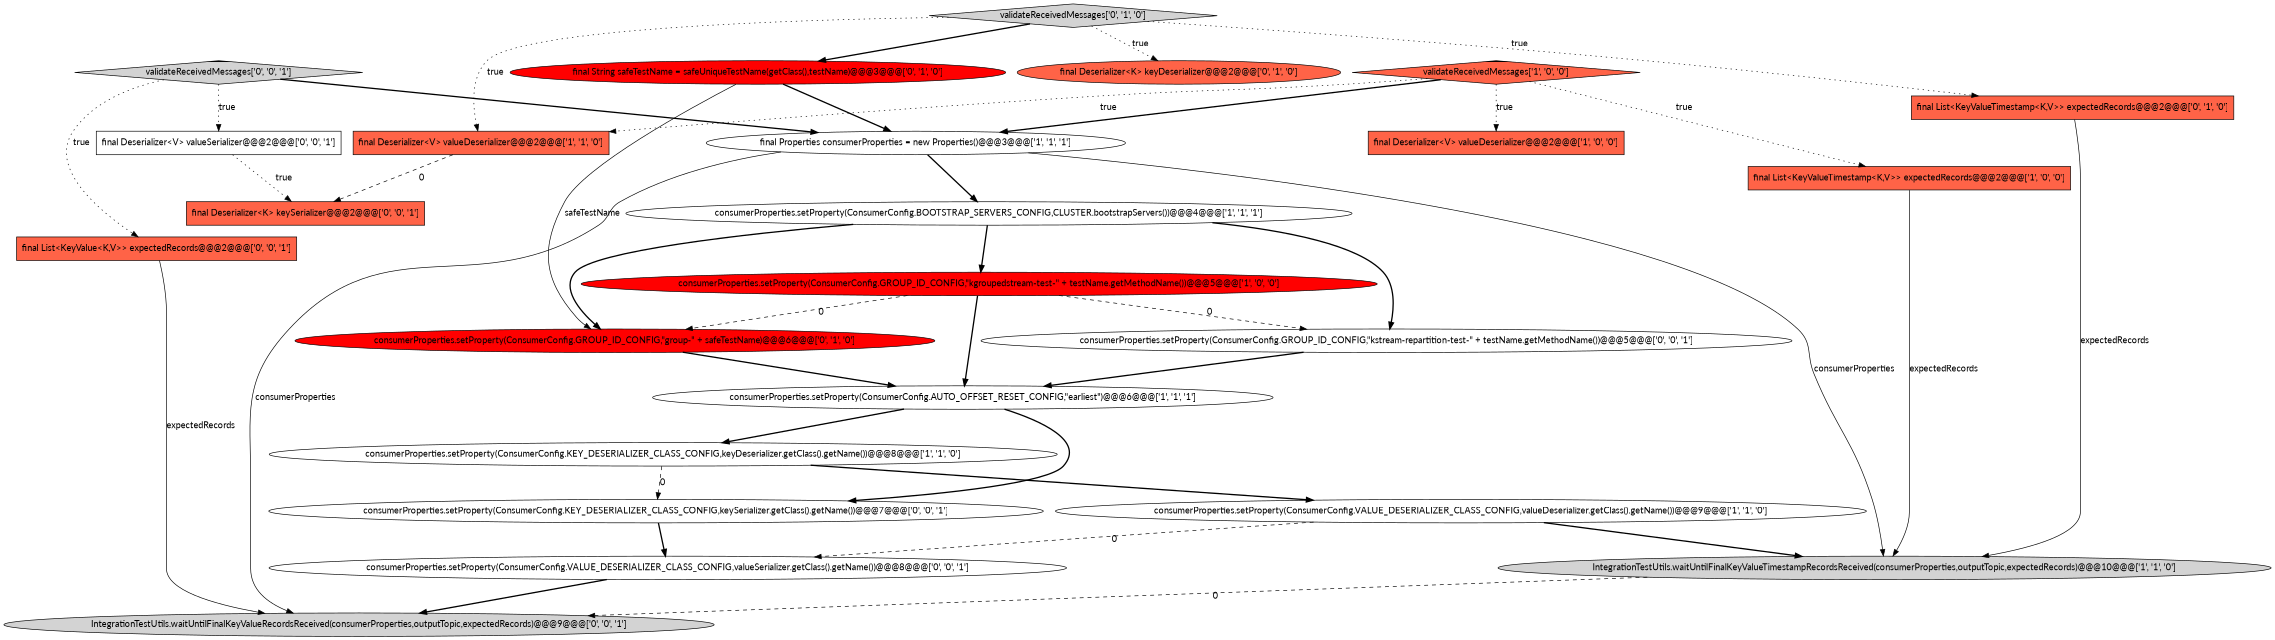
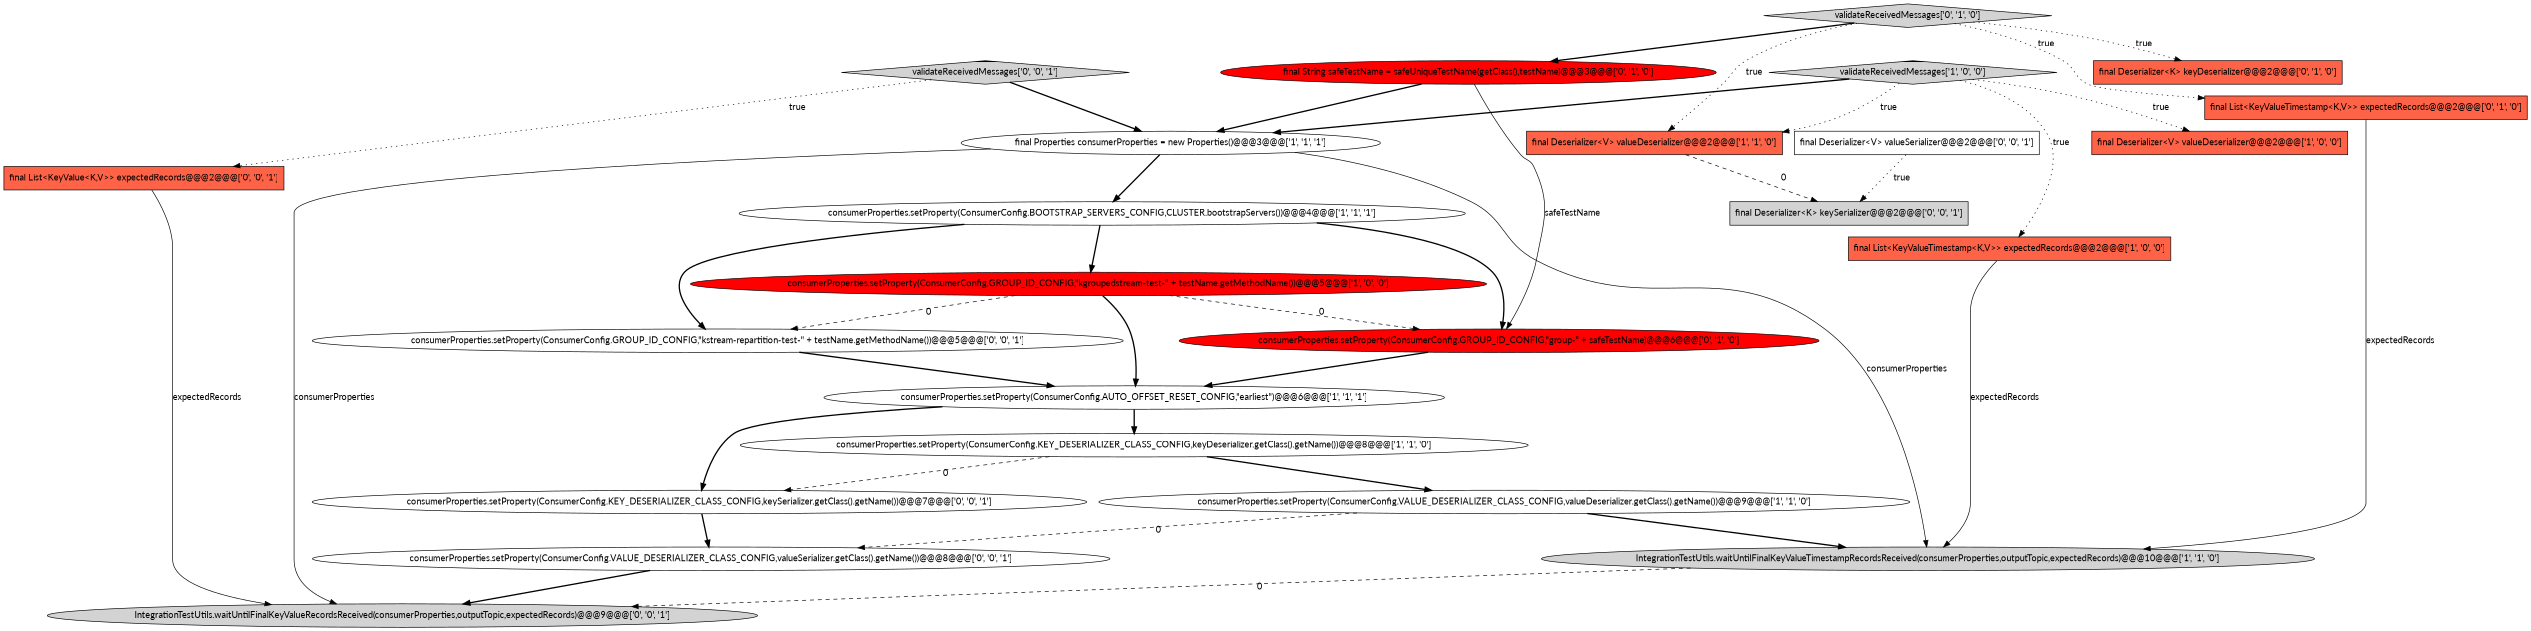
(1179, 72) -> (2218, 72)
(1496, 72) -> (1913, 72)
(219, 104) -> none
(306, 213) -> (1849, 213)
